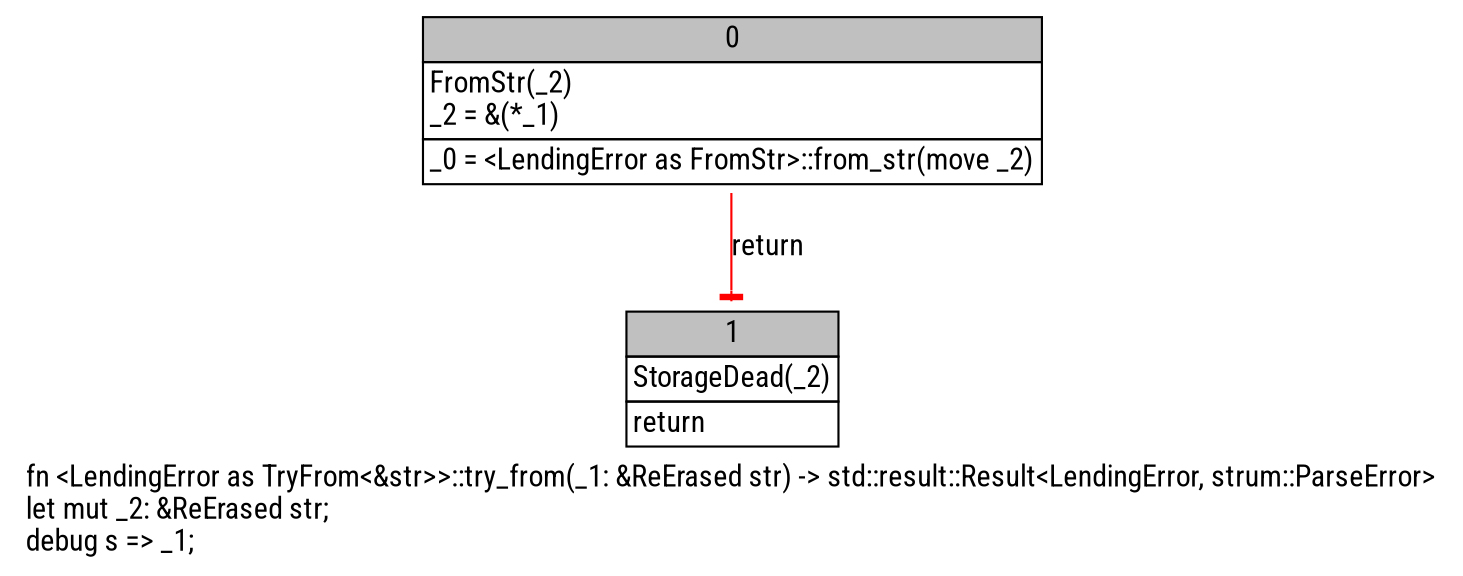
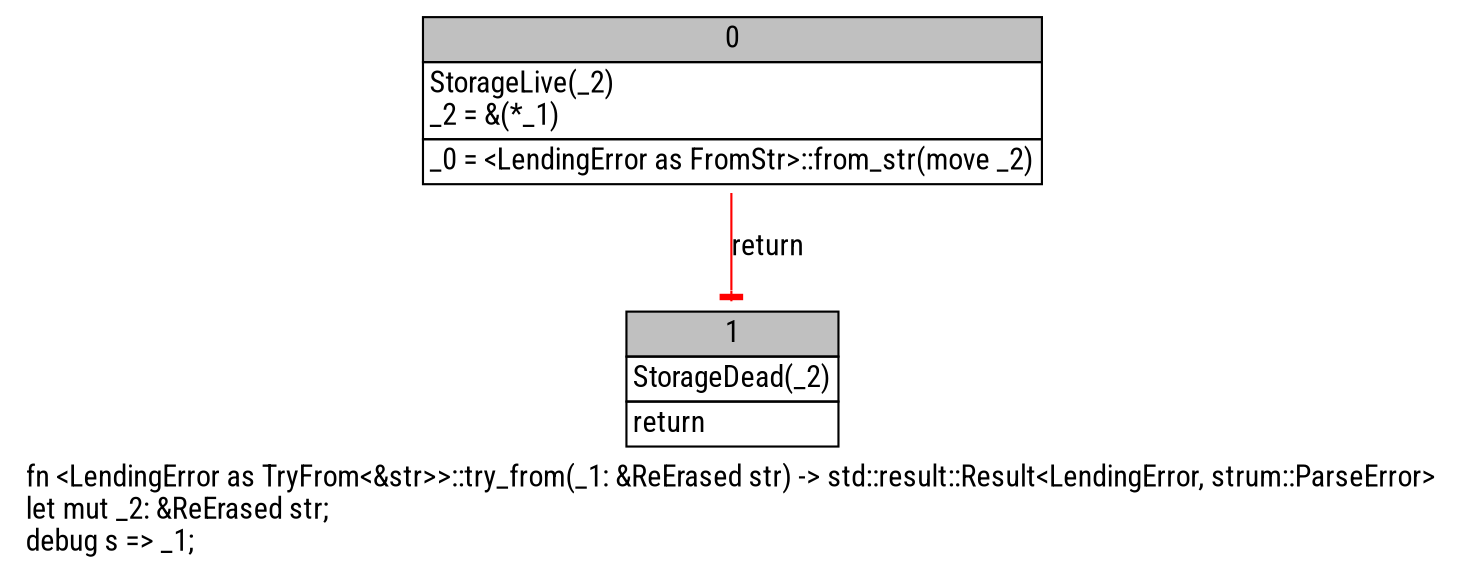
(501, 84) -> (523, 84)
